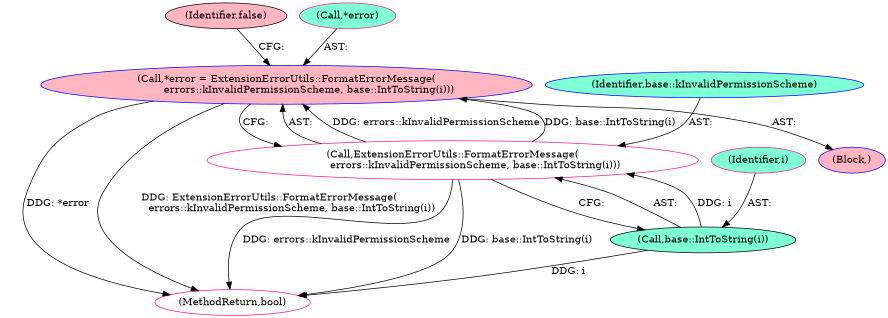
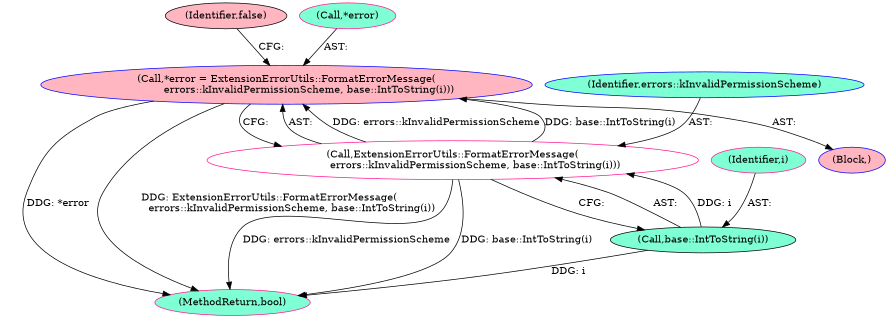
(705, 85) -> (705, 85)
(233, 303) -> (233, 303)
